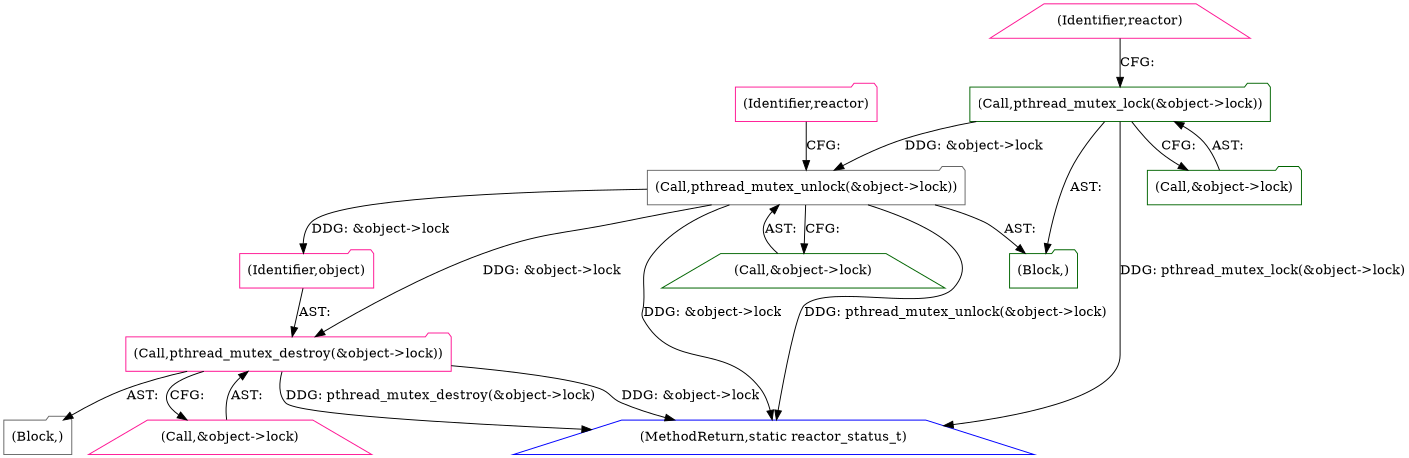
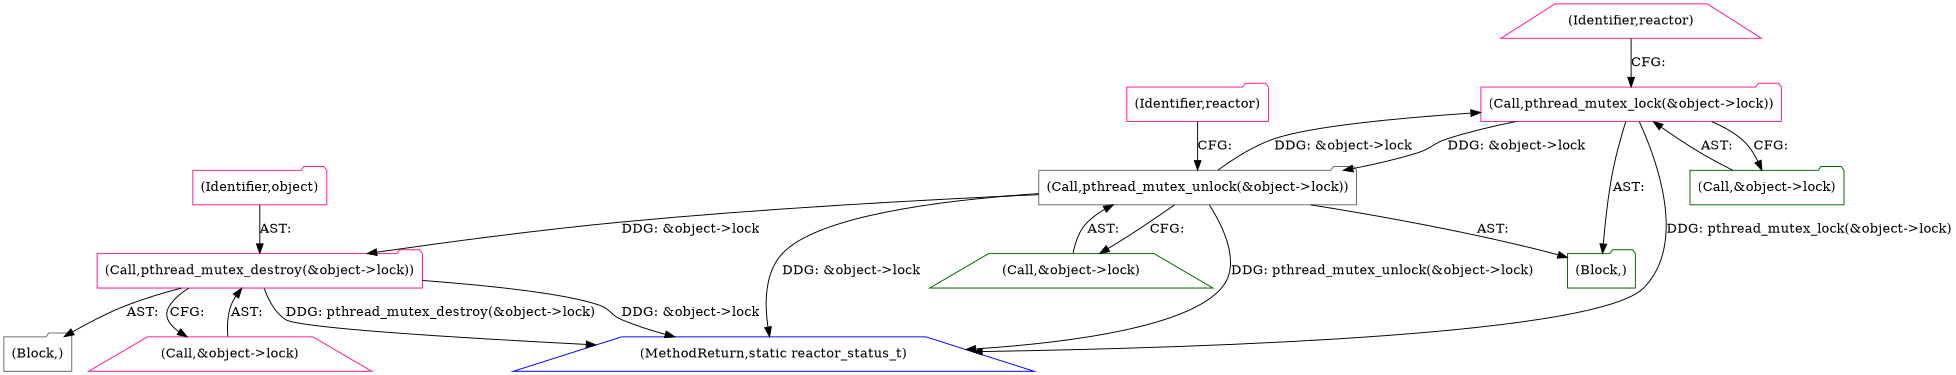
(1120, 104) -> (1631, 104)
(466, 196) -> (1340, 126)
